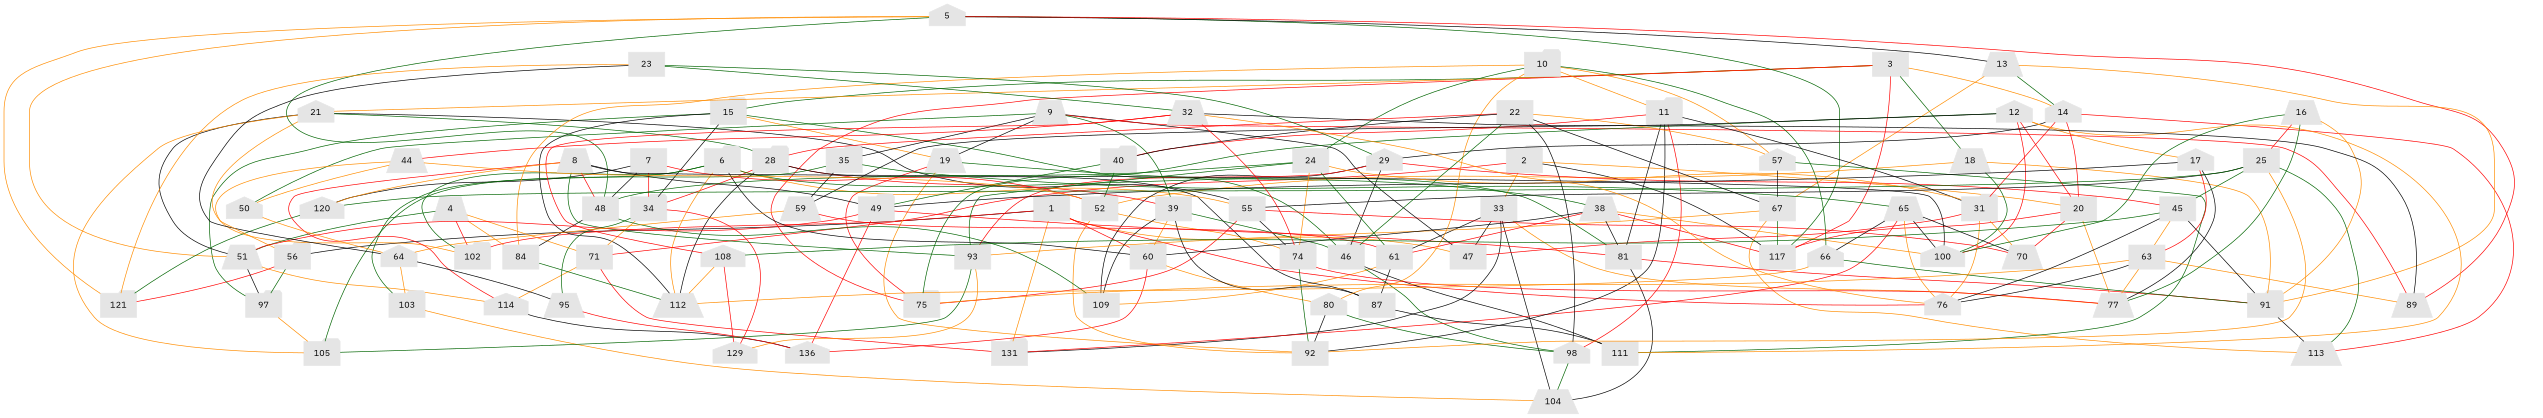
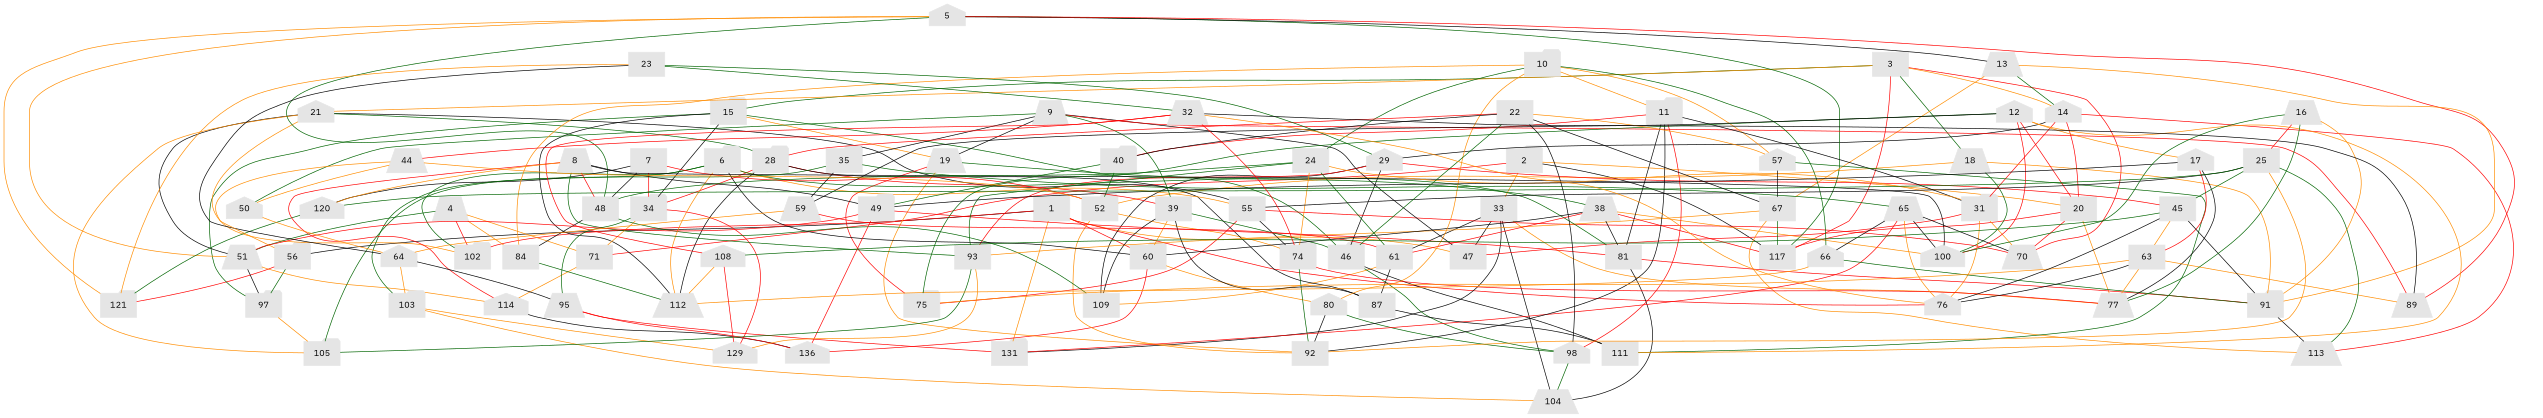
(1219, 91) -> (2096, 111)
none -> (569, 330)
(754, 331) -> (858, 343)
